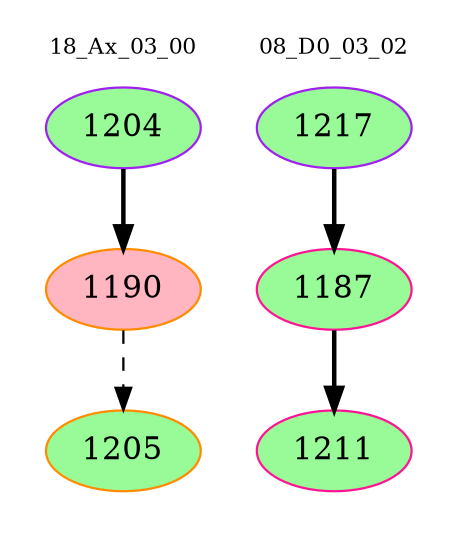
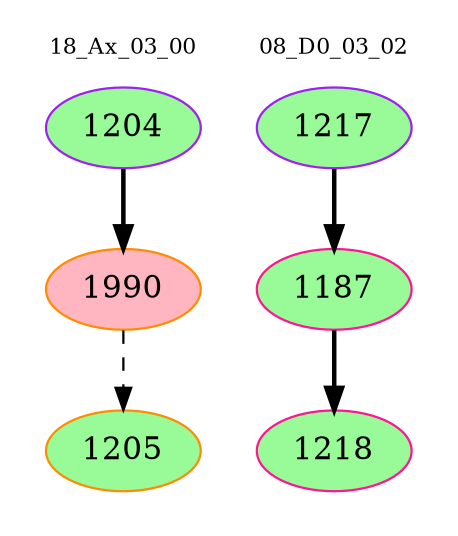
(123, 289) -> (123, 289)
(334, 451) -> (334, 451)
